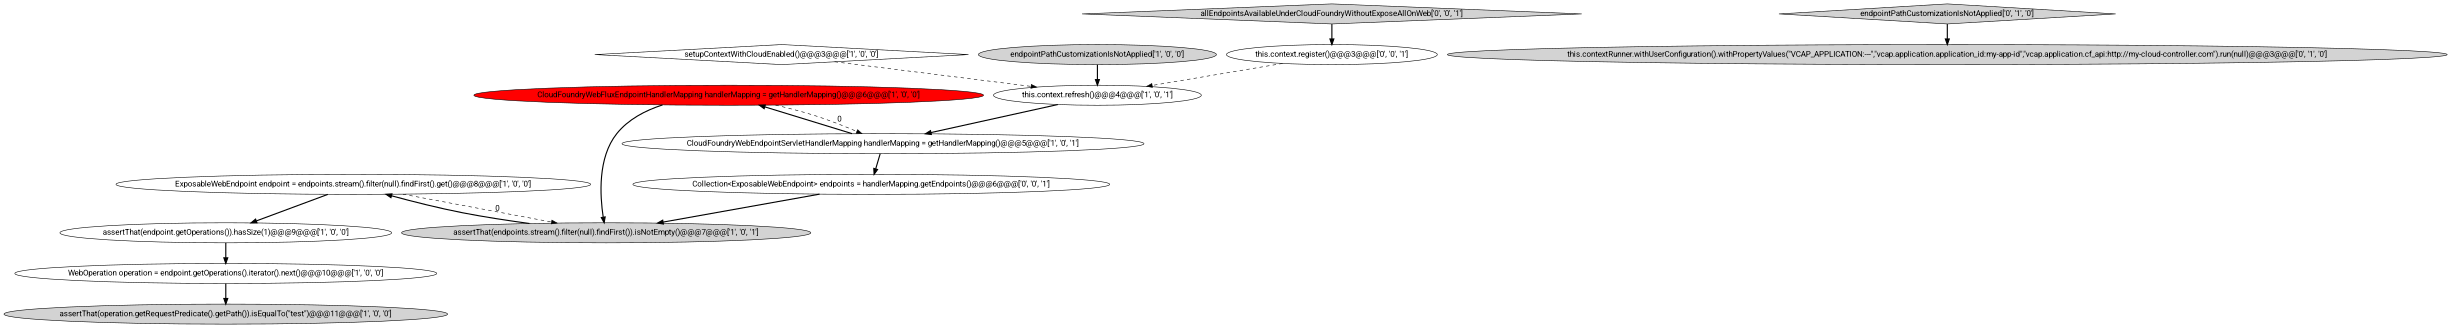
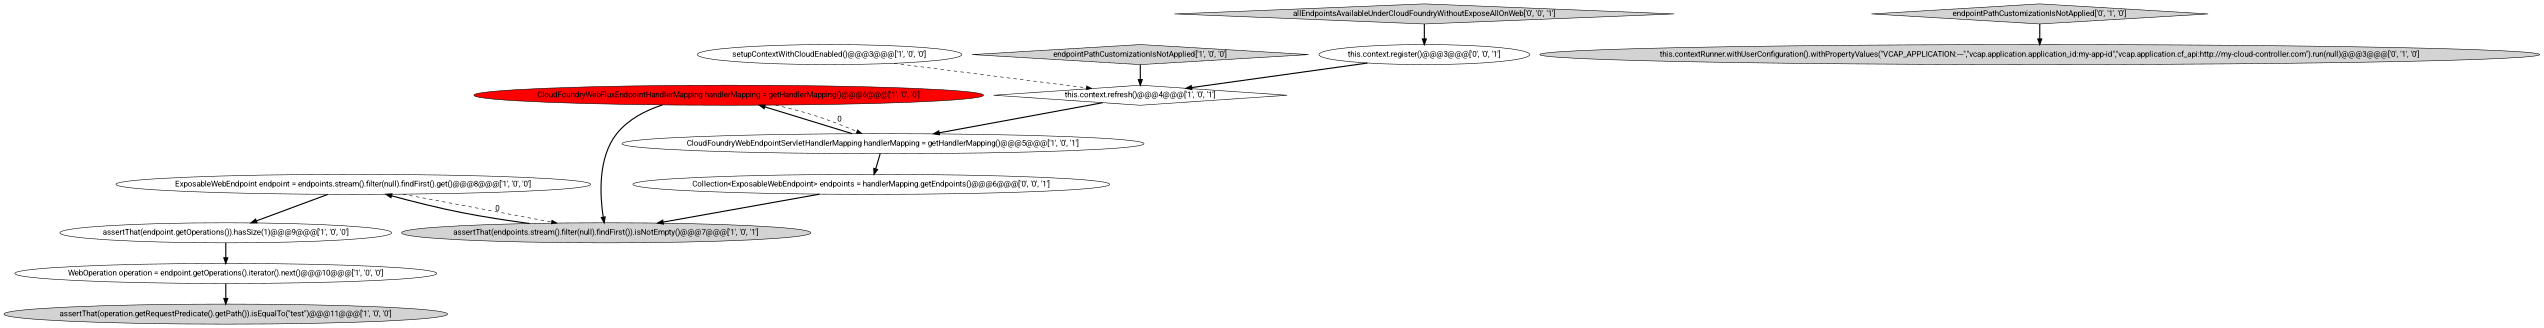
(782, 55) -> (830, 55)
(1097, 55) -> (1140, 55)
(1217, 74) -> (1280, 75)
(1097, 95) -> (1140, 95)
